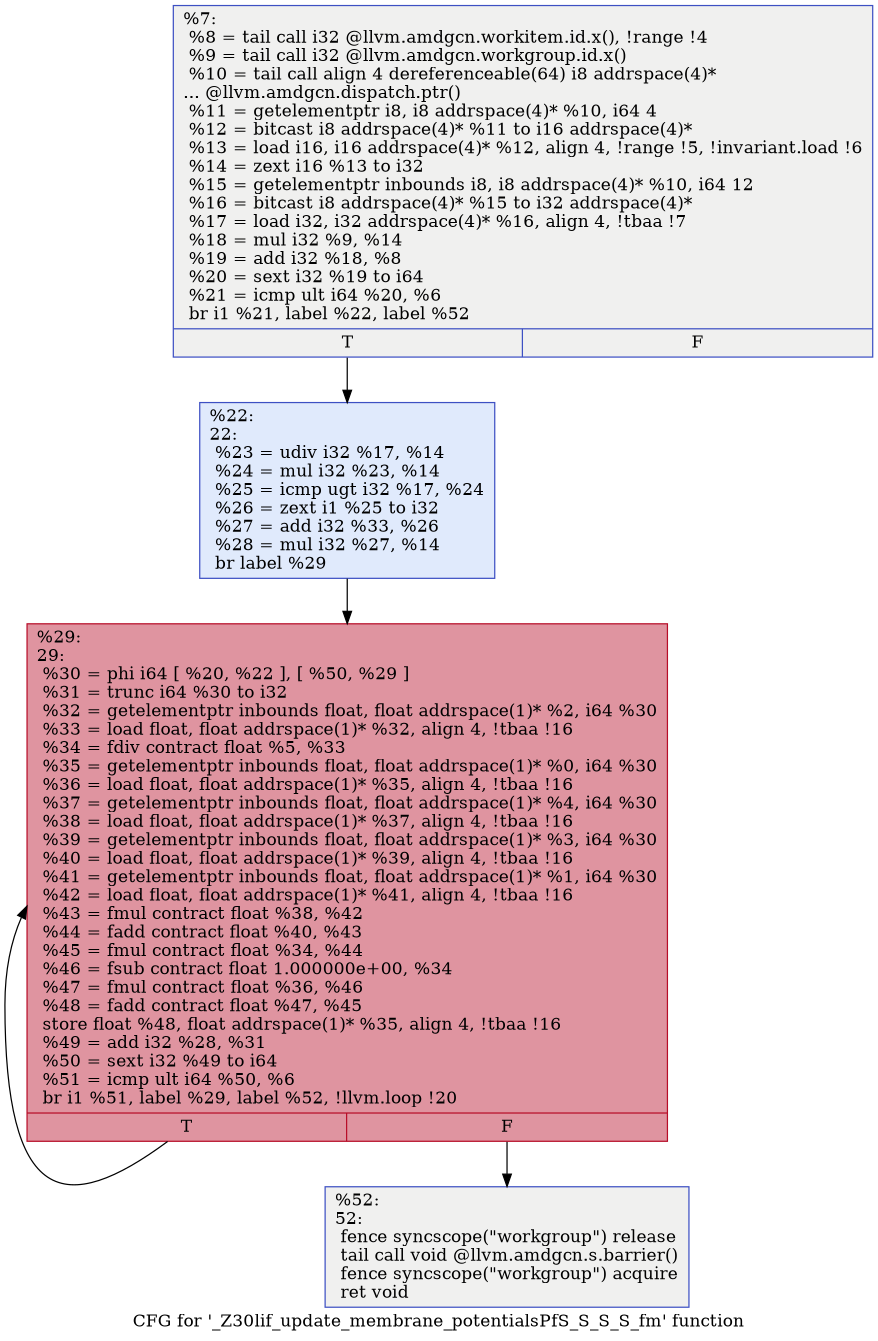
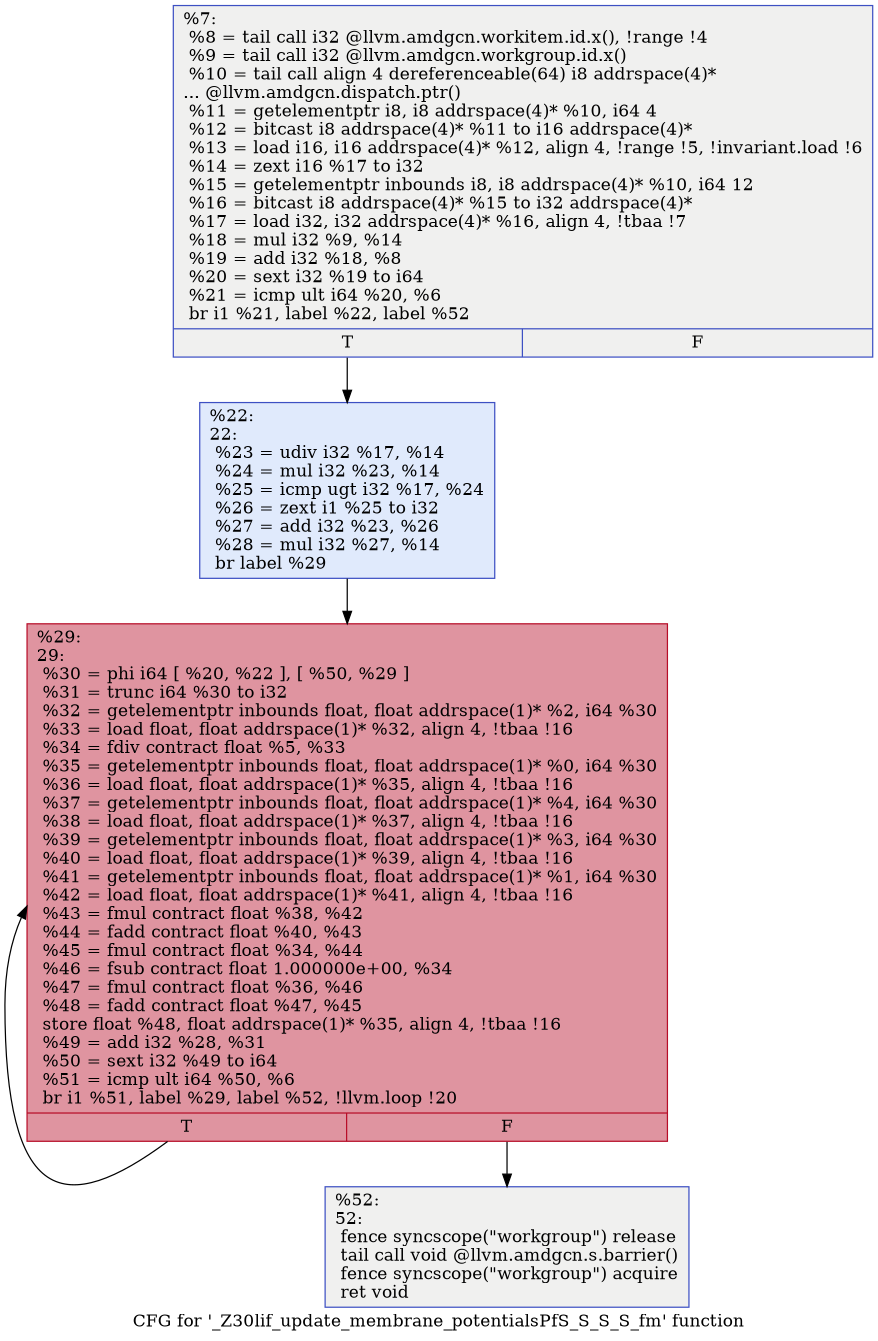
(304, 167) -> (304, 167)
(324, 527) -> (324, 527)
